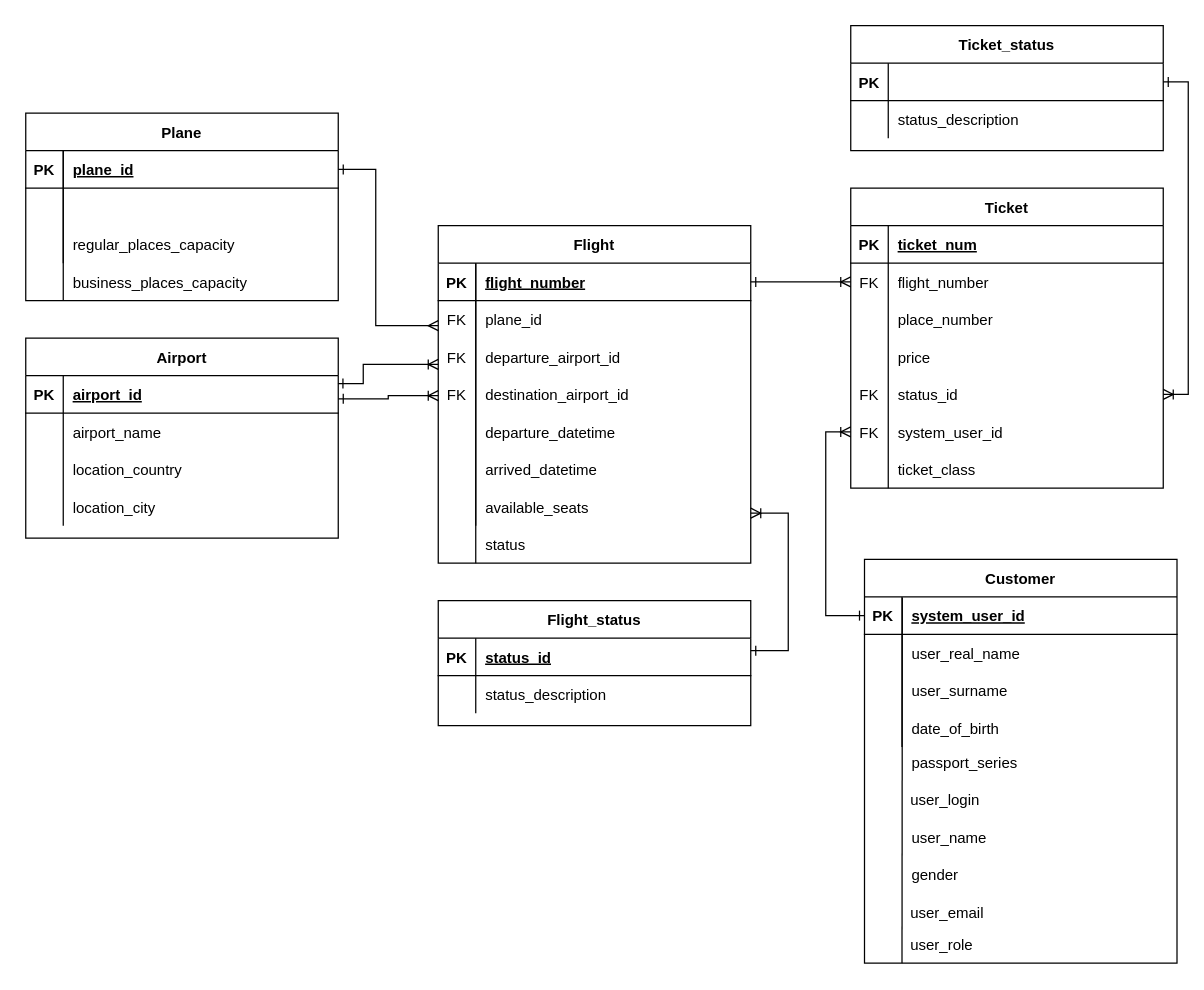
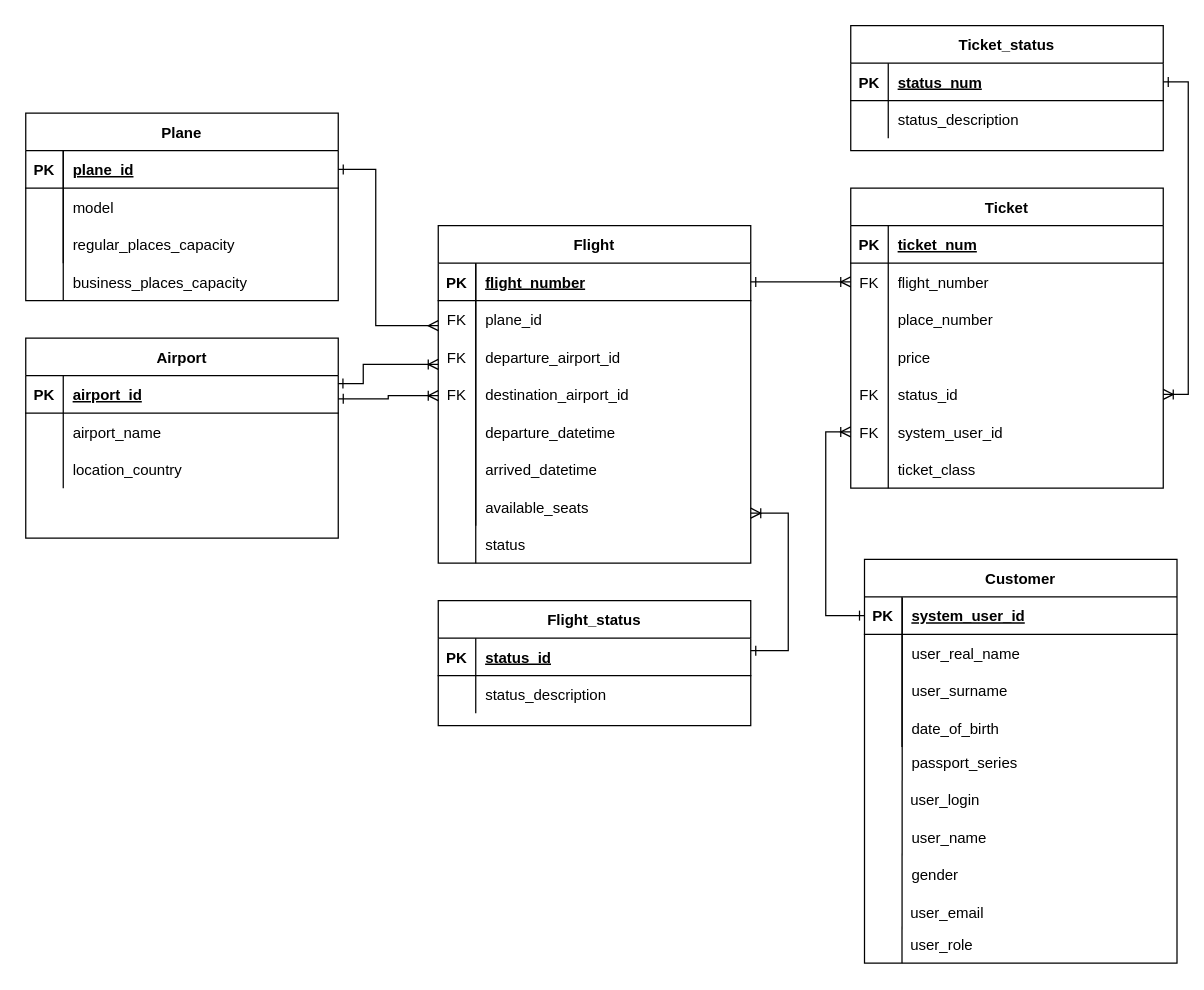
none -> (1026, 82)
none -> (201, 207)
(201, 507) -> none
